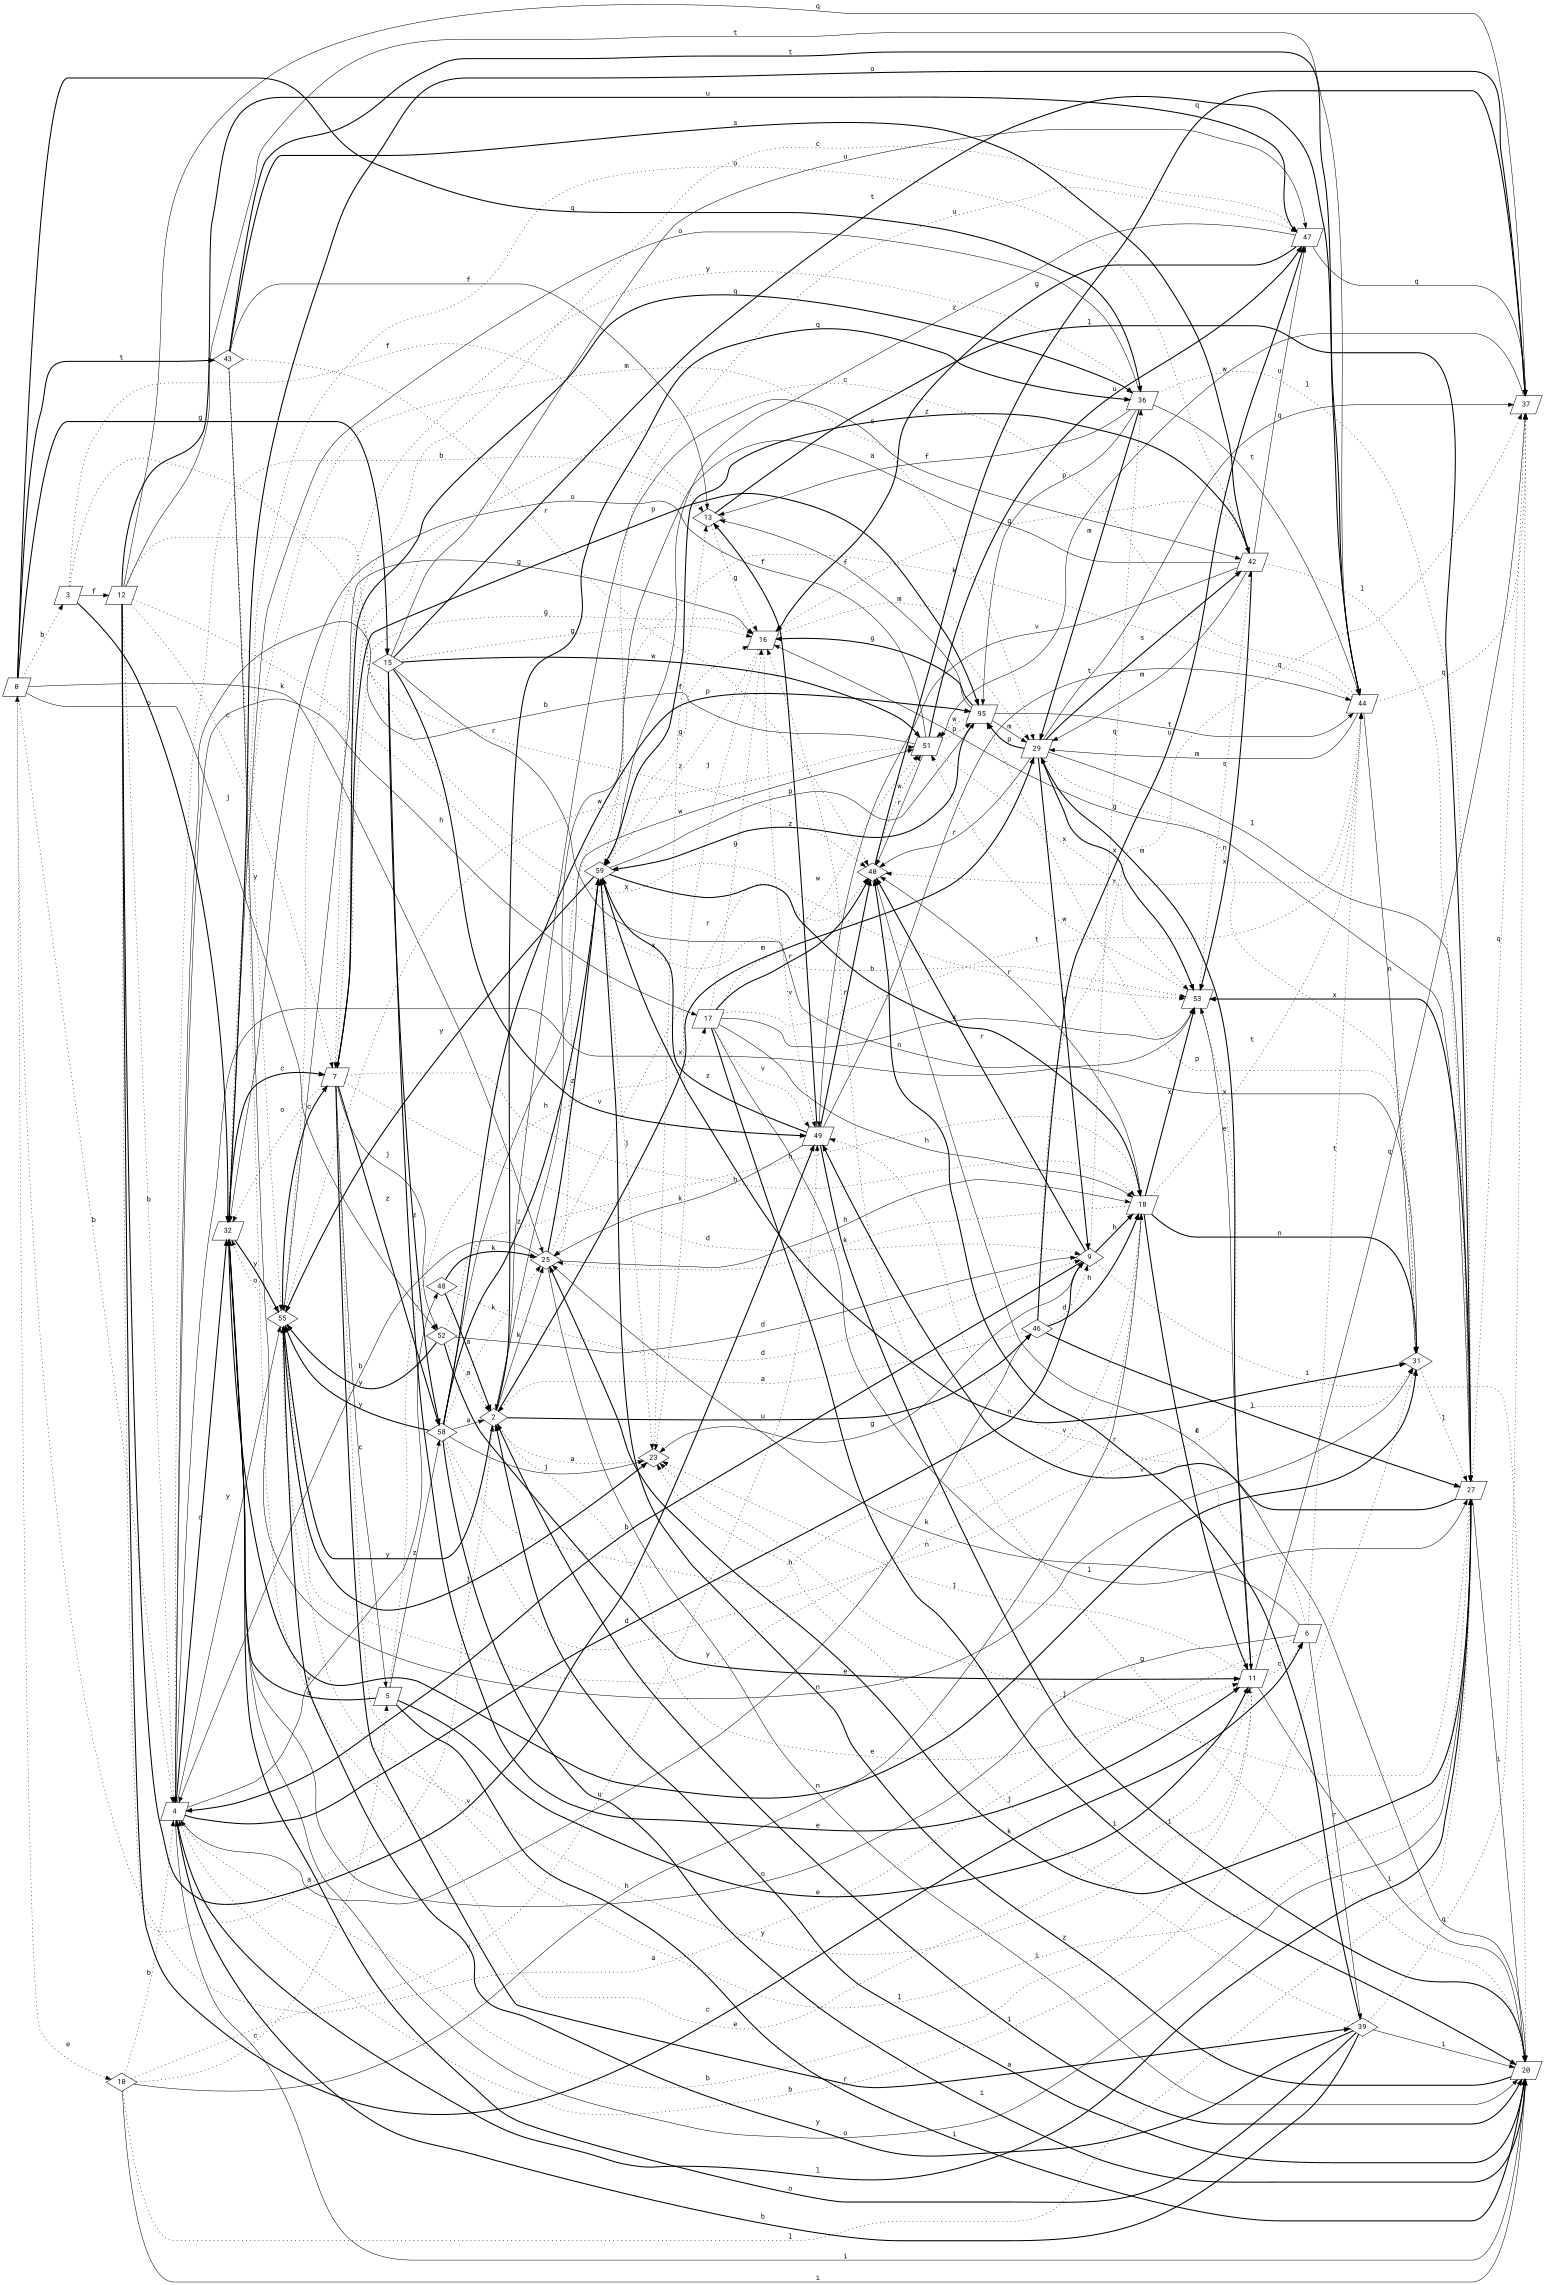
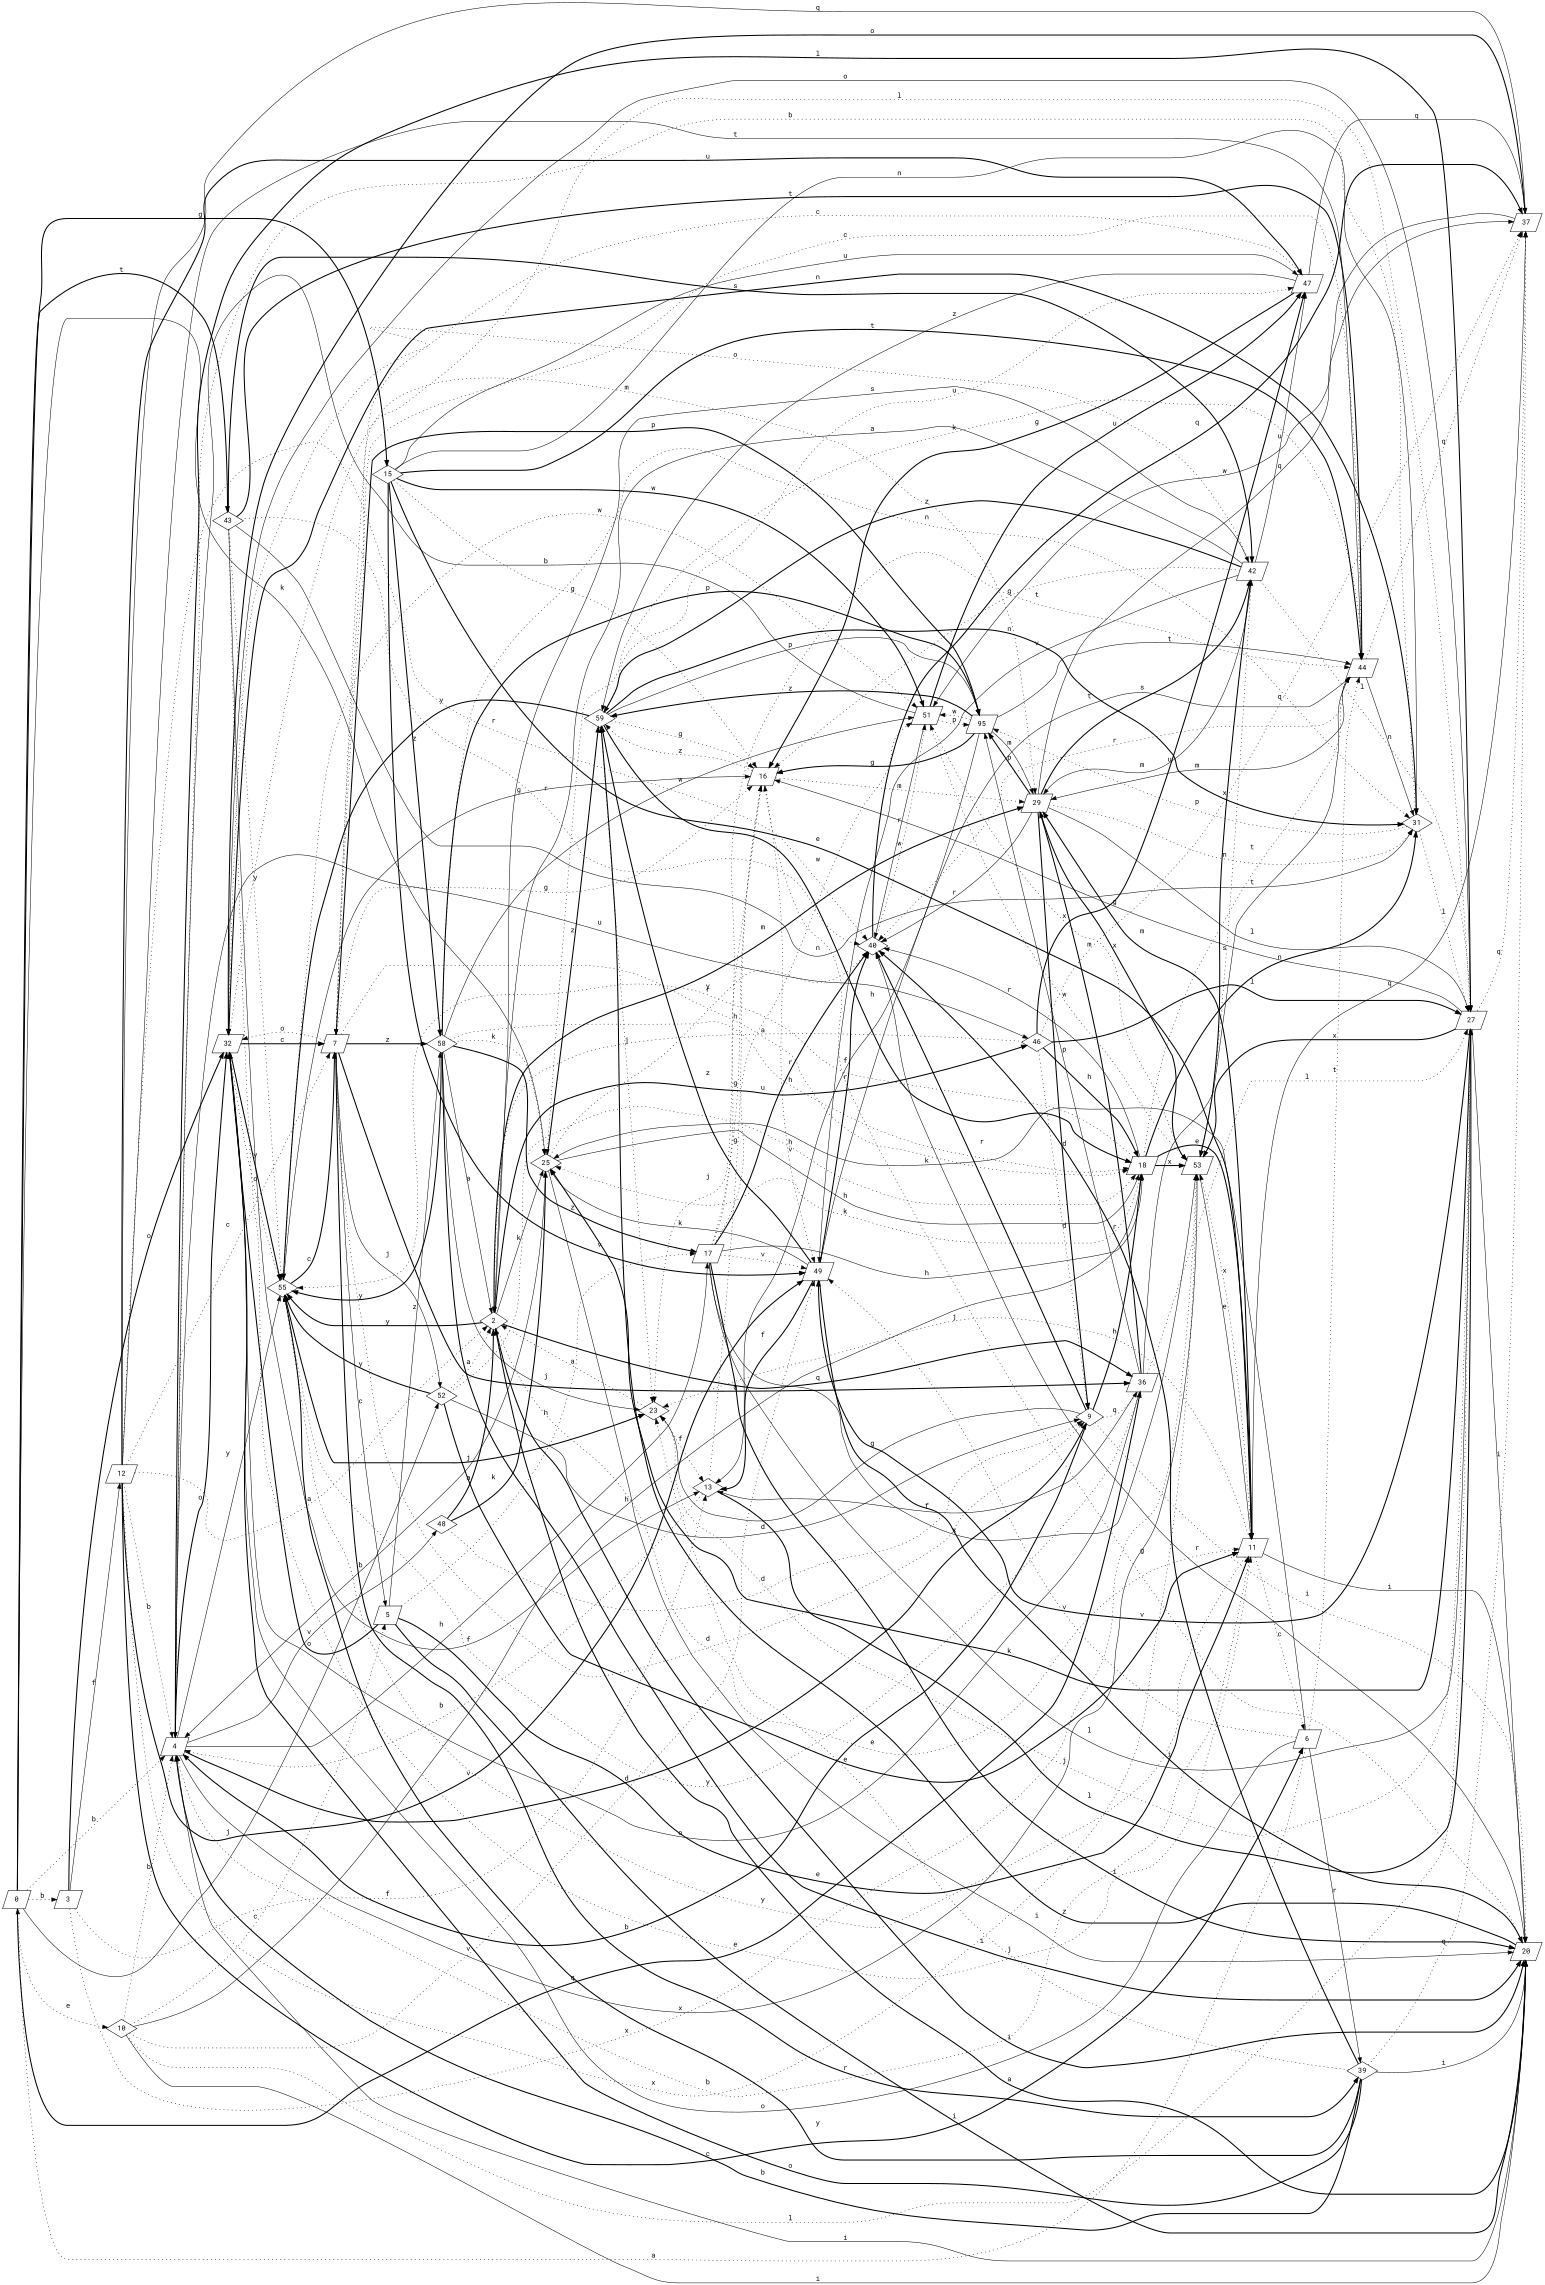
(402, 544) -> none
(545, 1162) -> (531, 1177)
